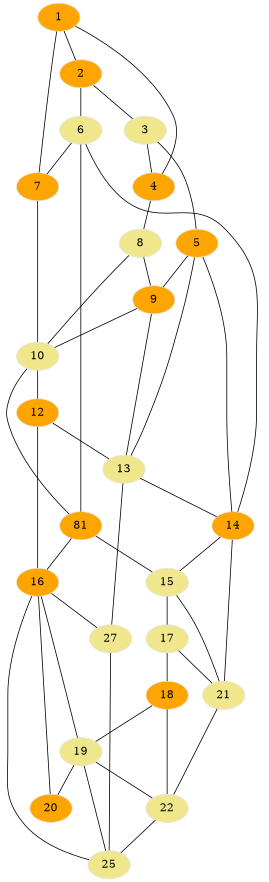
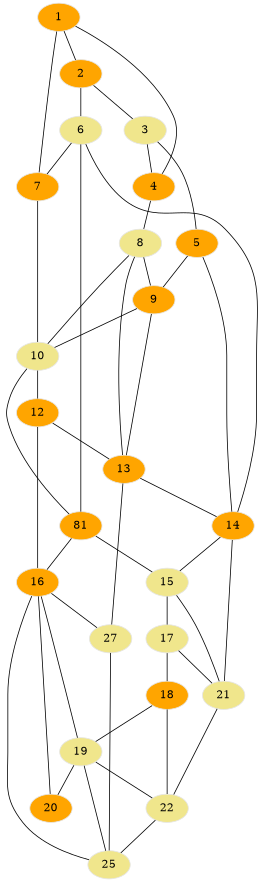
(169, 359) -> (119, 355)
(124, 469) -> (124, 469)
